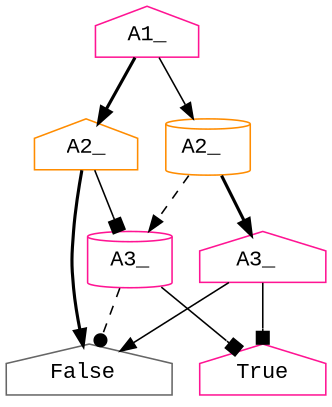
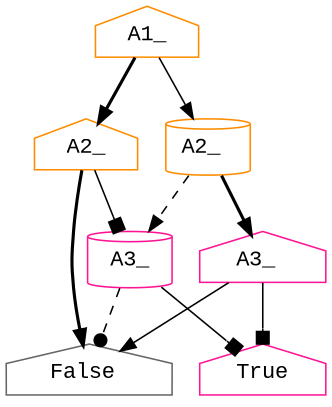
(147, 34) -> (147, 34)
